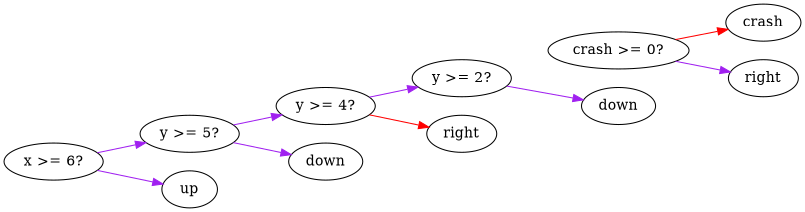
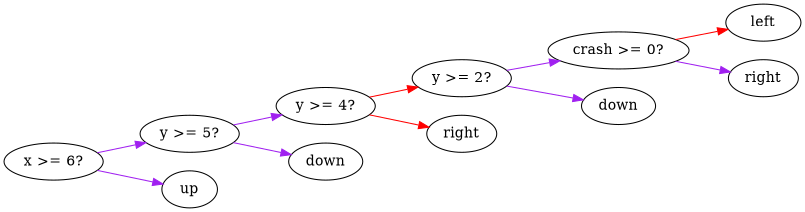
(763, 23) -> (763, 23)
none -> (528, 66)
(389, 93) -> (389, 93)
